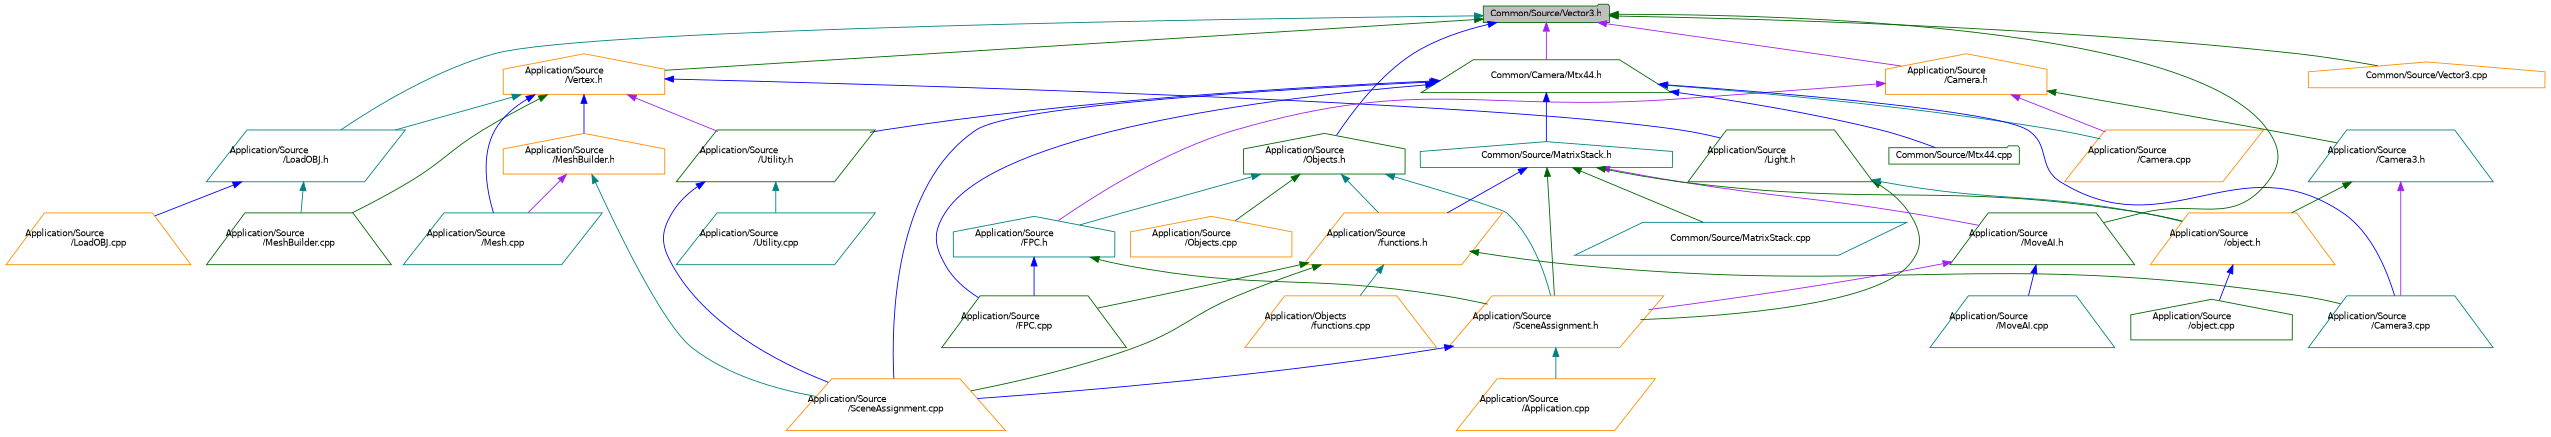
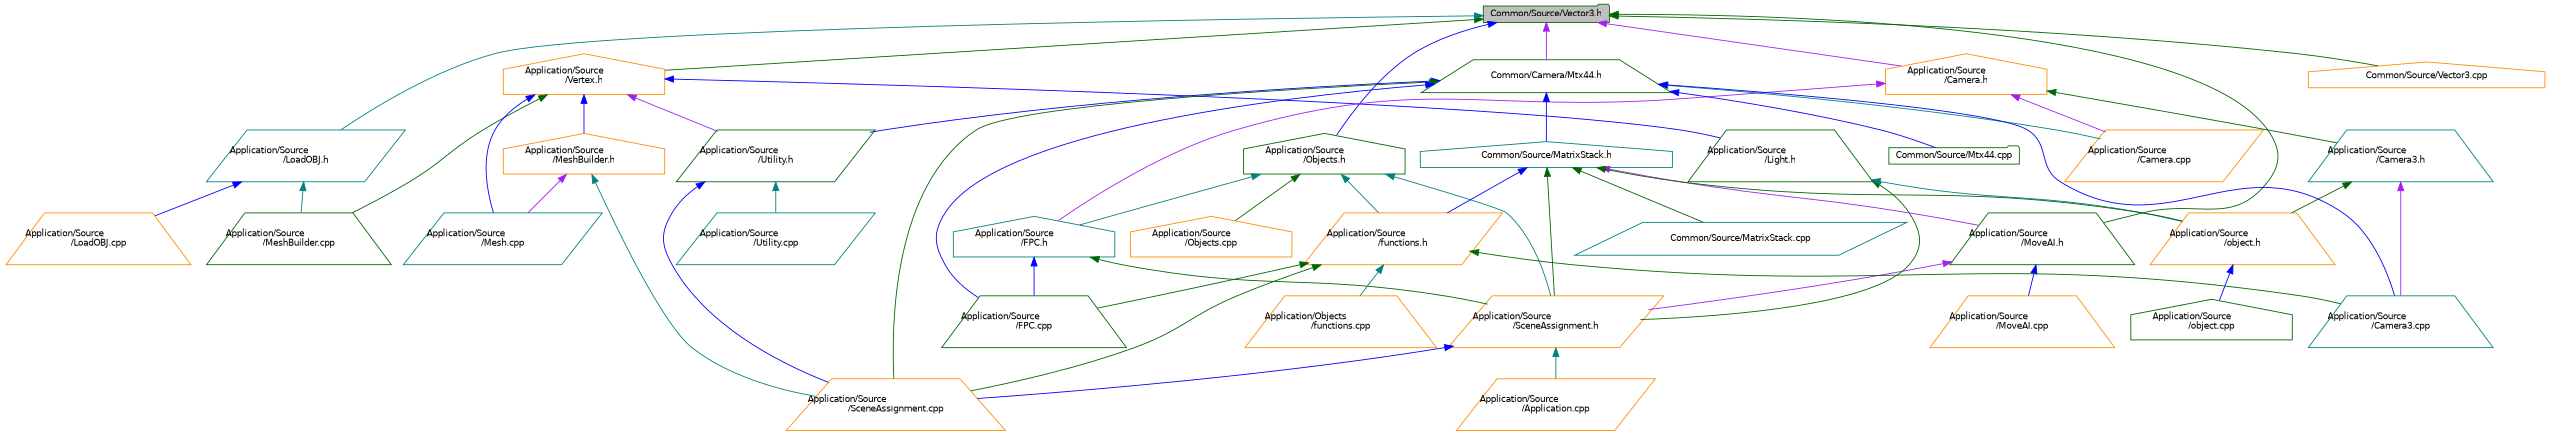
(454, 114) -> none
(1012, 119) -> (1012, 119)
(2022, 322) -> (2022, 322)
